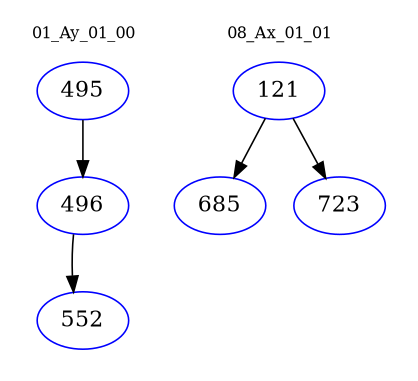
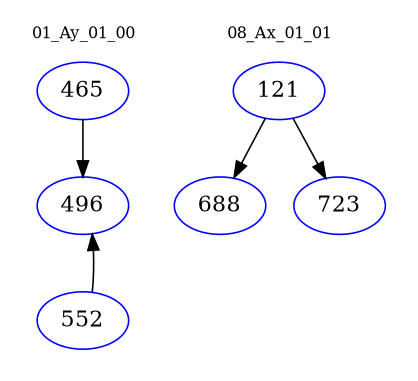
(83, 91) -> (83, 91)
(220, 206) -> (220, 206)
(72, 255) -> (94, 271)
